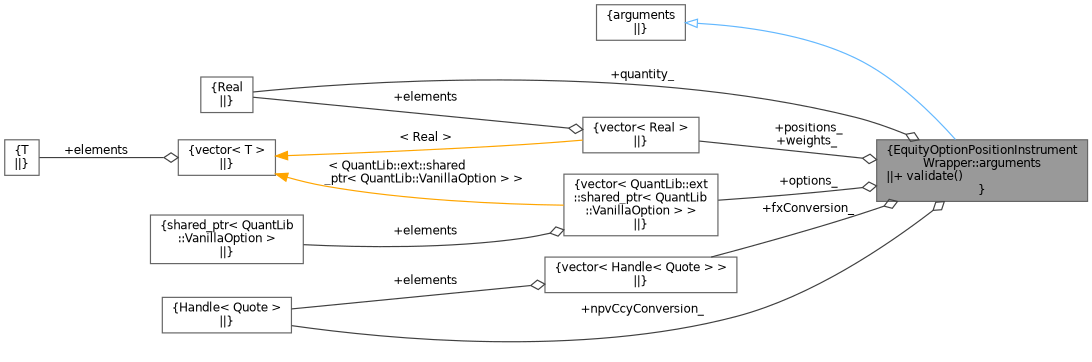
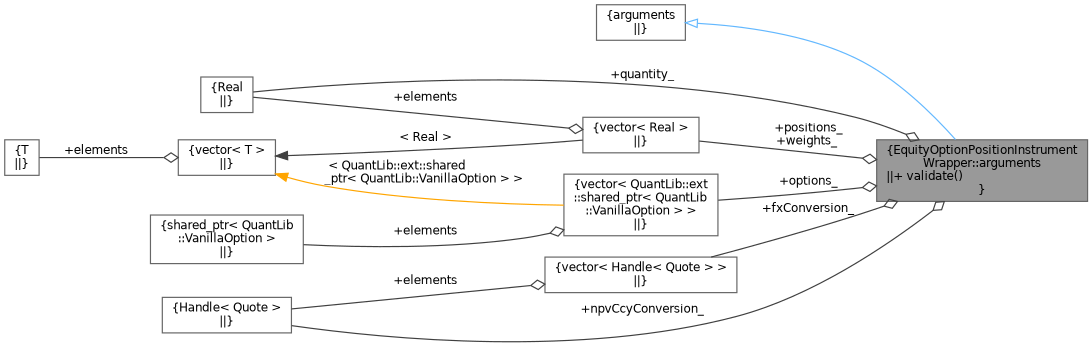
(435, 149) -> (435, 149)
